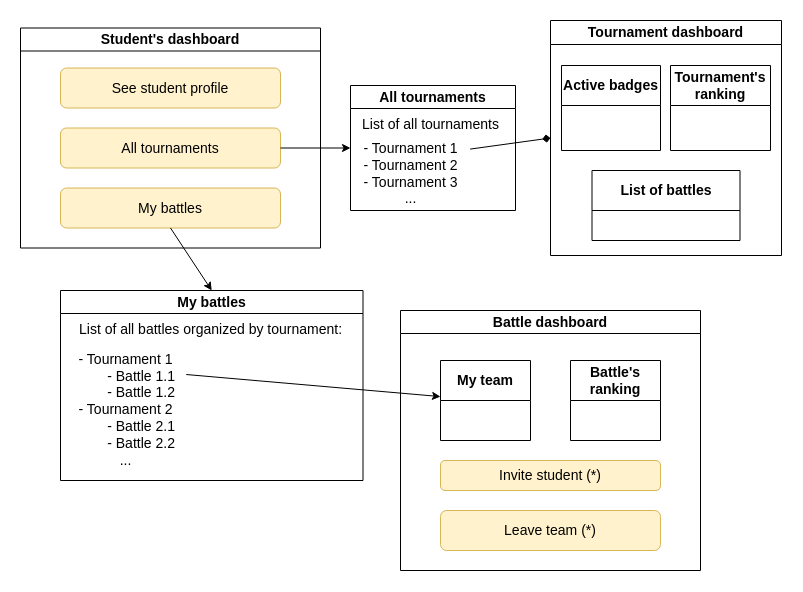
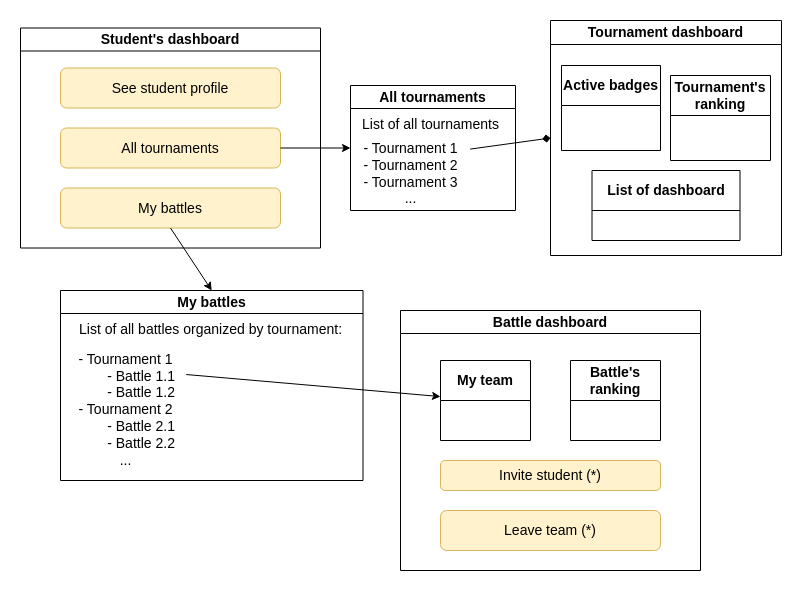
(721, 108) -> (721, 118)
(667, 191) -> (667, 191)
